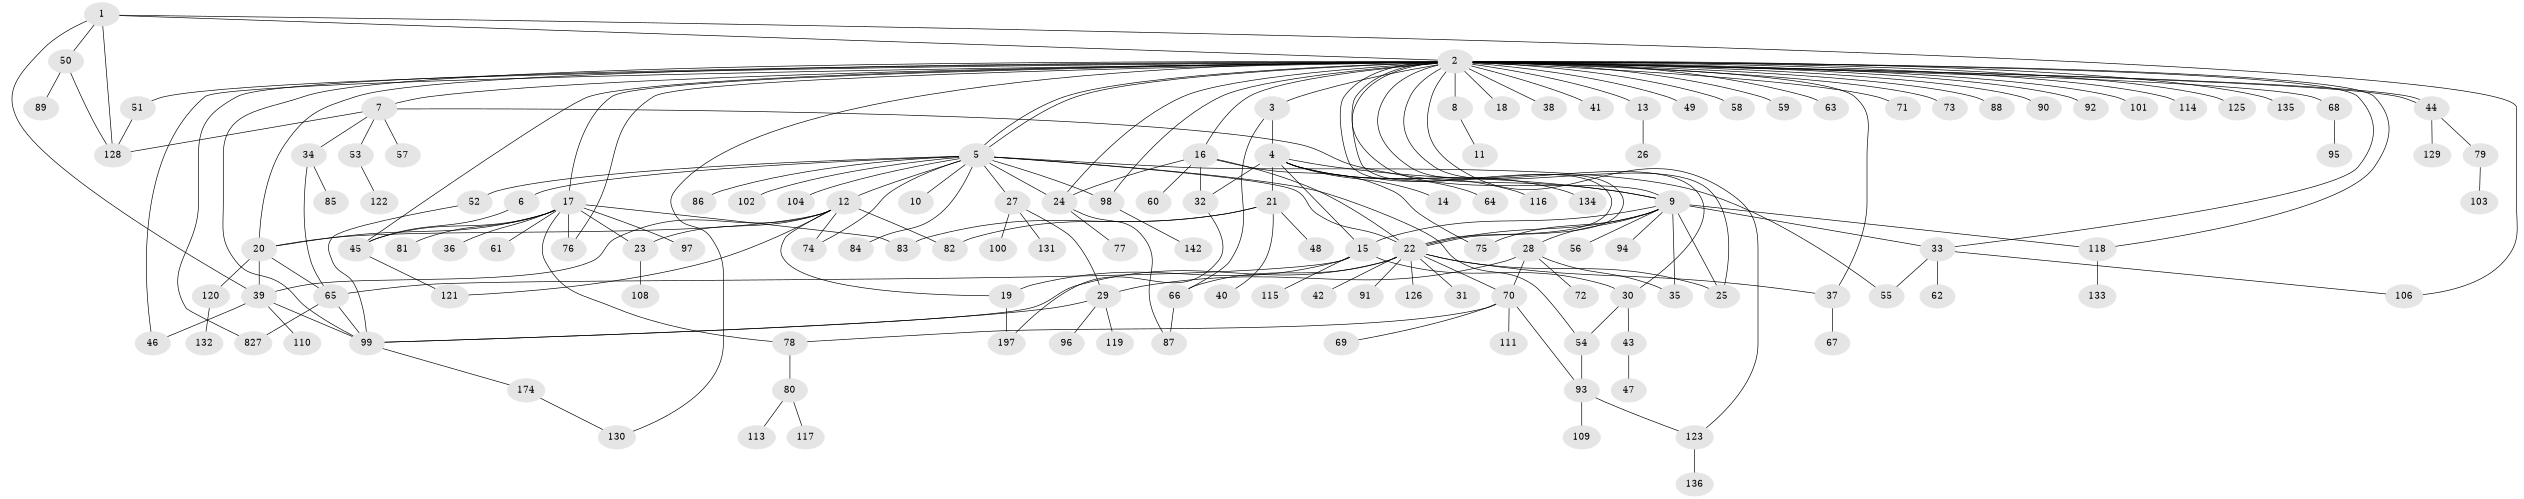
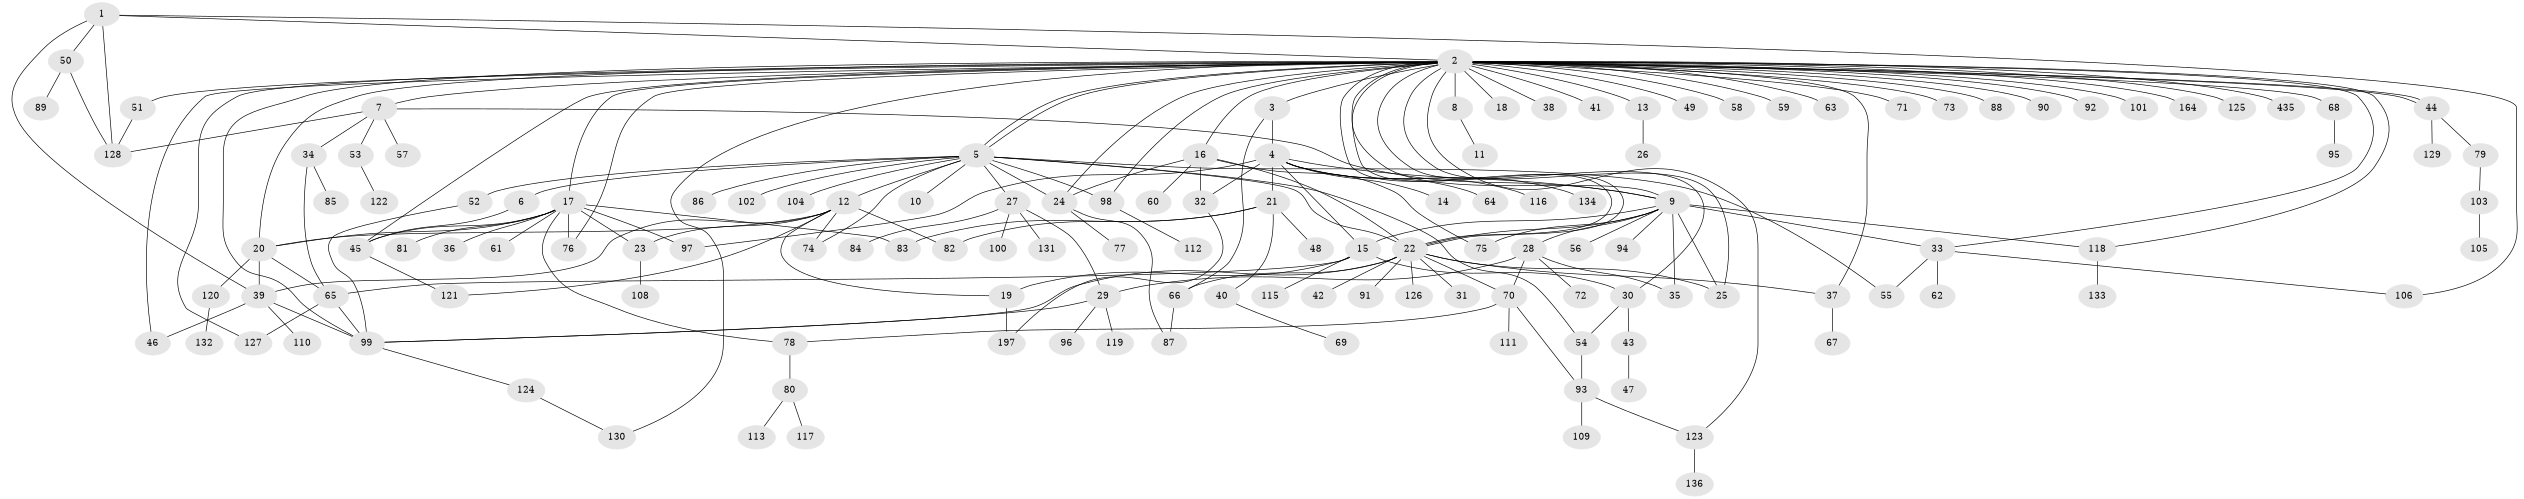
(2188, 108) -> (2188, 108)
(2286, 108) -> (2286, 108)
none -> (978, 194)
(932, 219) -> (934, 225)
(1193, 249) -> (1193, 249)
none -> (2479, 249)
(1428, 325) -> (1281, 322)
(253, 343) -> (253, 343)
(526, 390) -> (526, 390)
